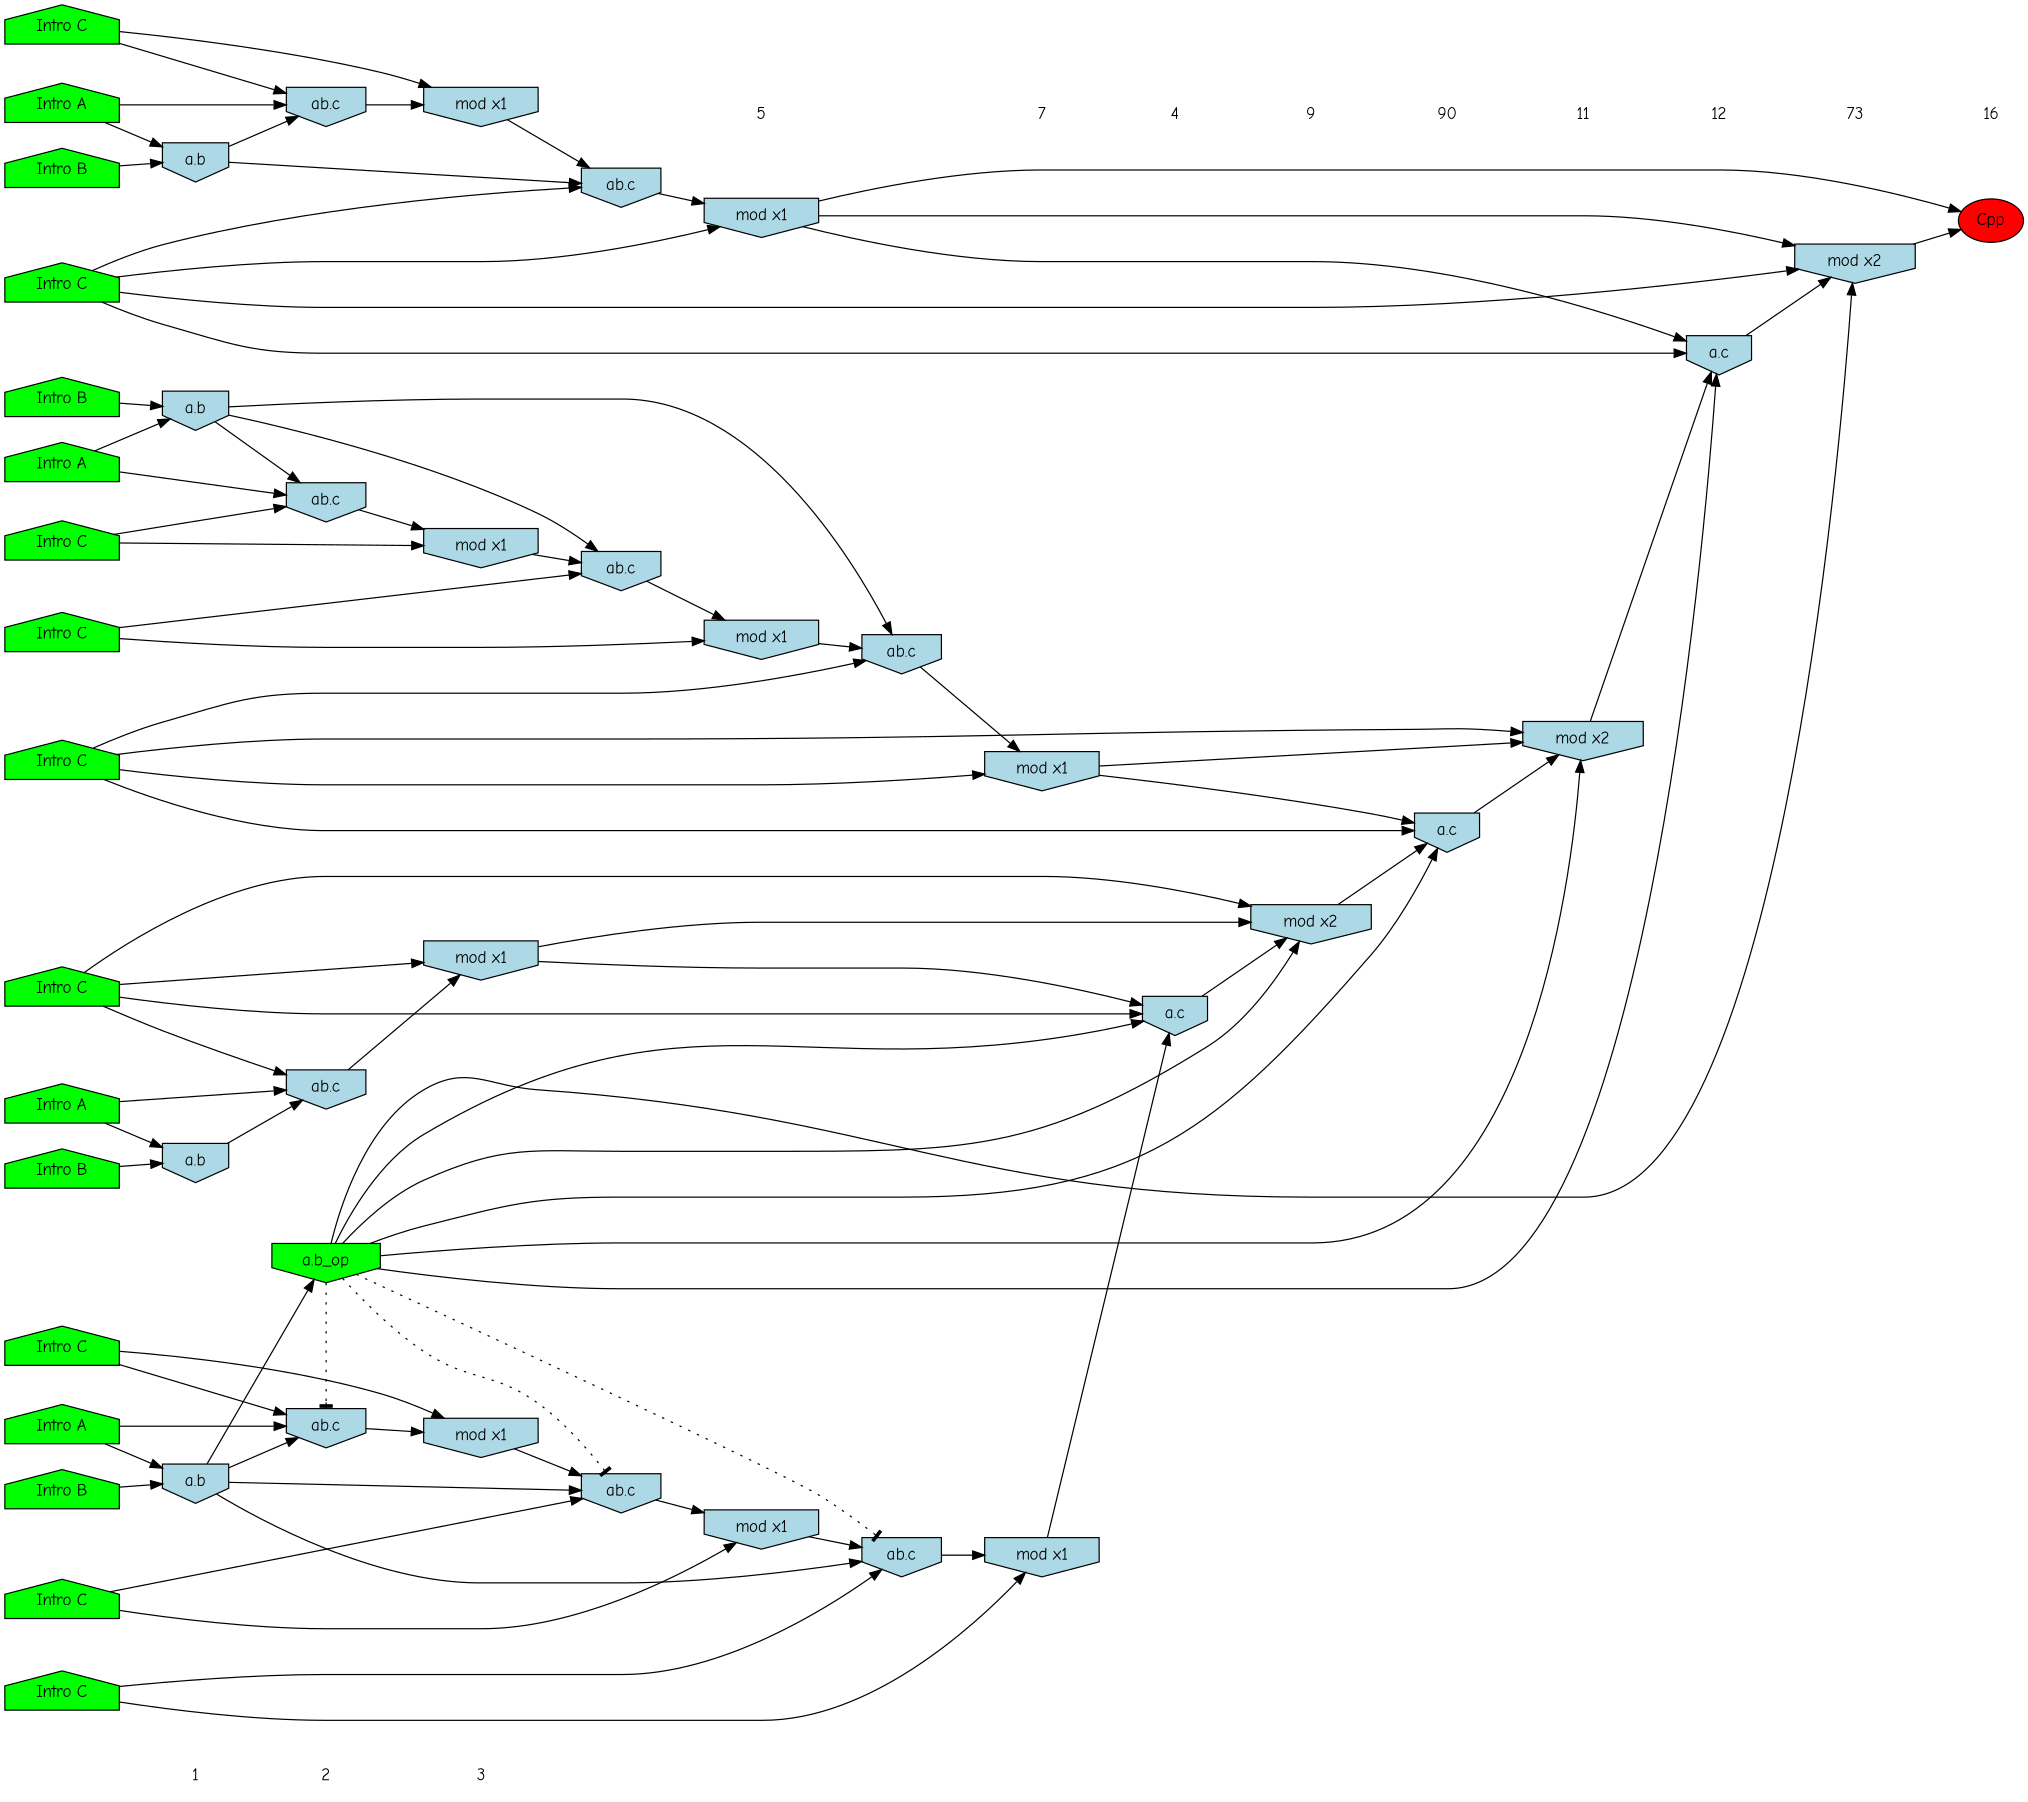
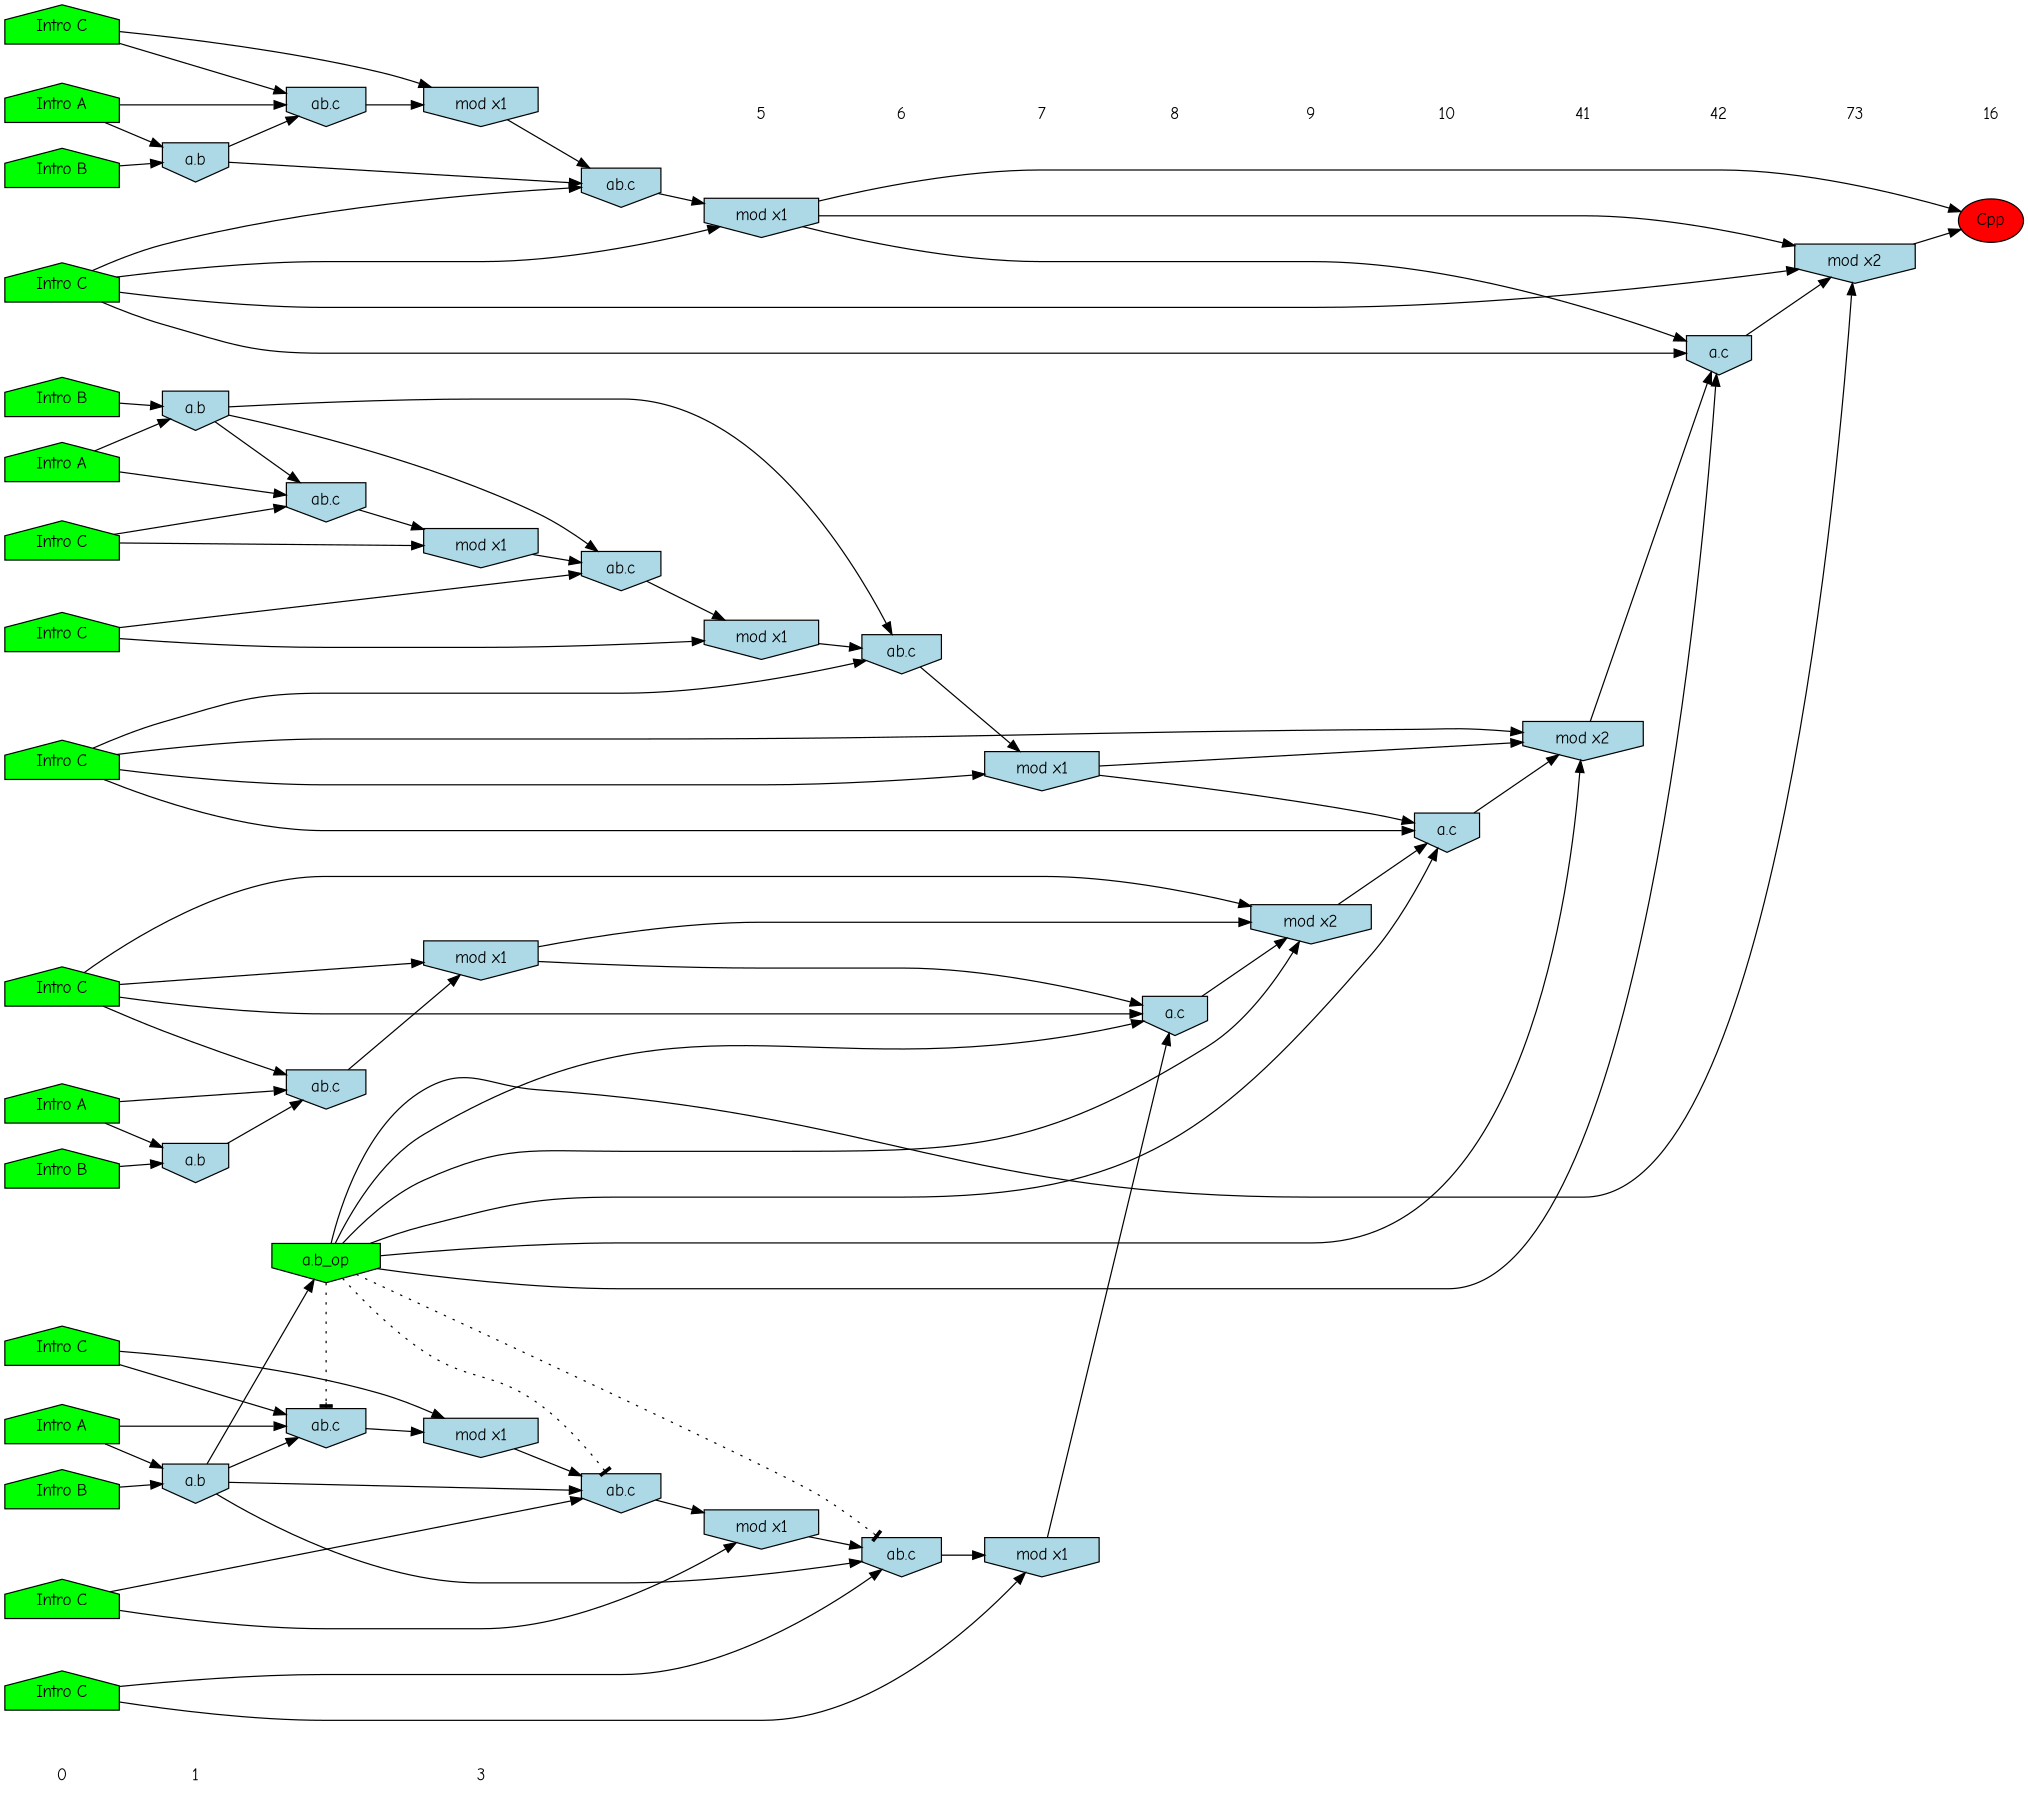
none -> (902, 115)
(1175, 115) -> (1175, 115)
(1447, 115) -> (1447, 115)
(1583, 115) -> (1583, 115)
(1719, 115) -> (1719, 115)
none -> (62, 1776)
(326, 1776) -> none
